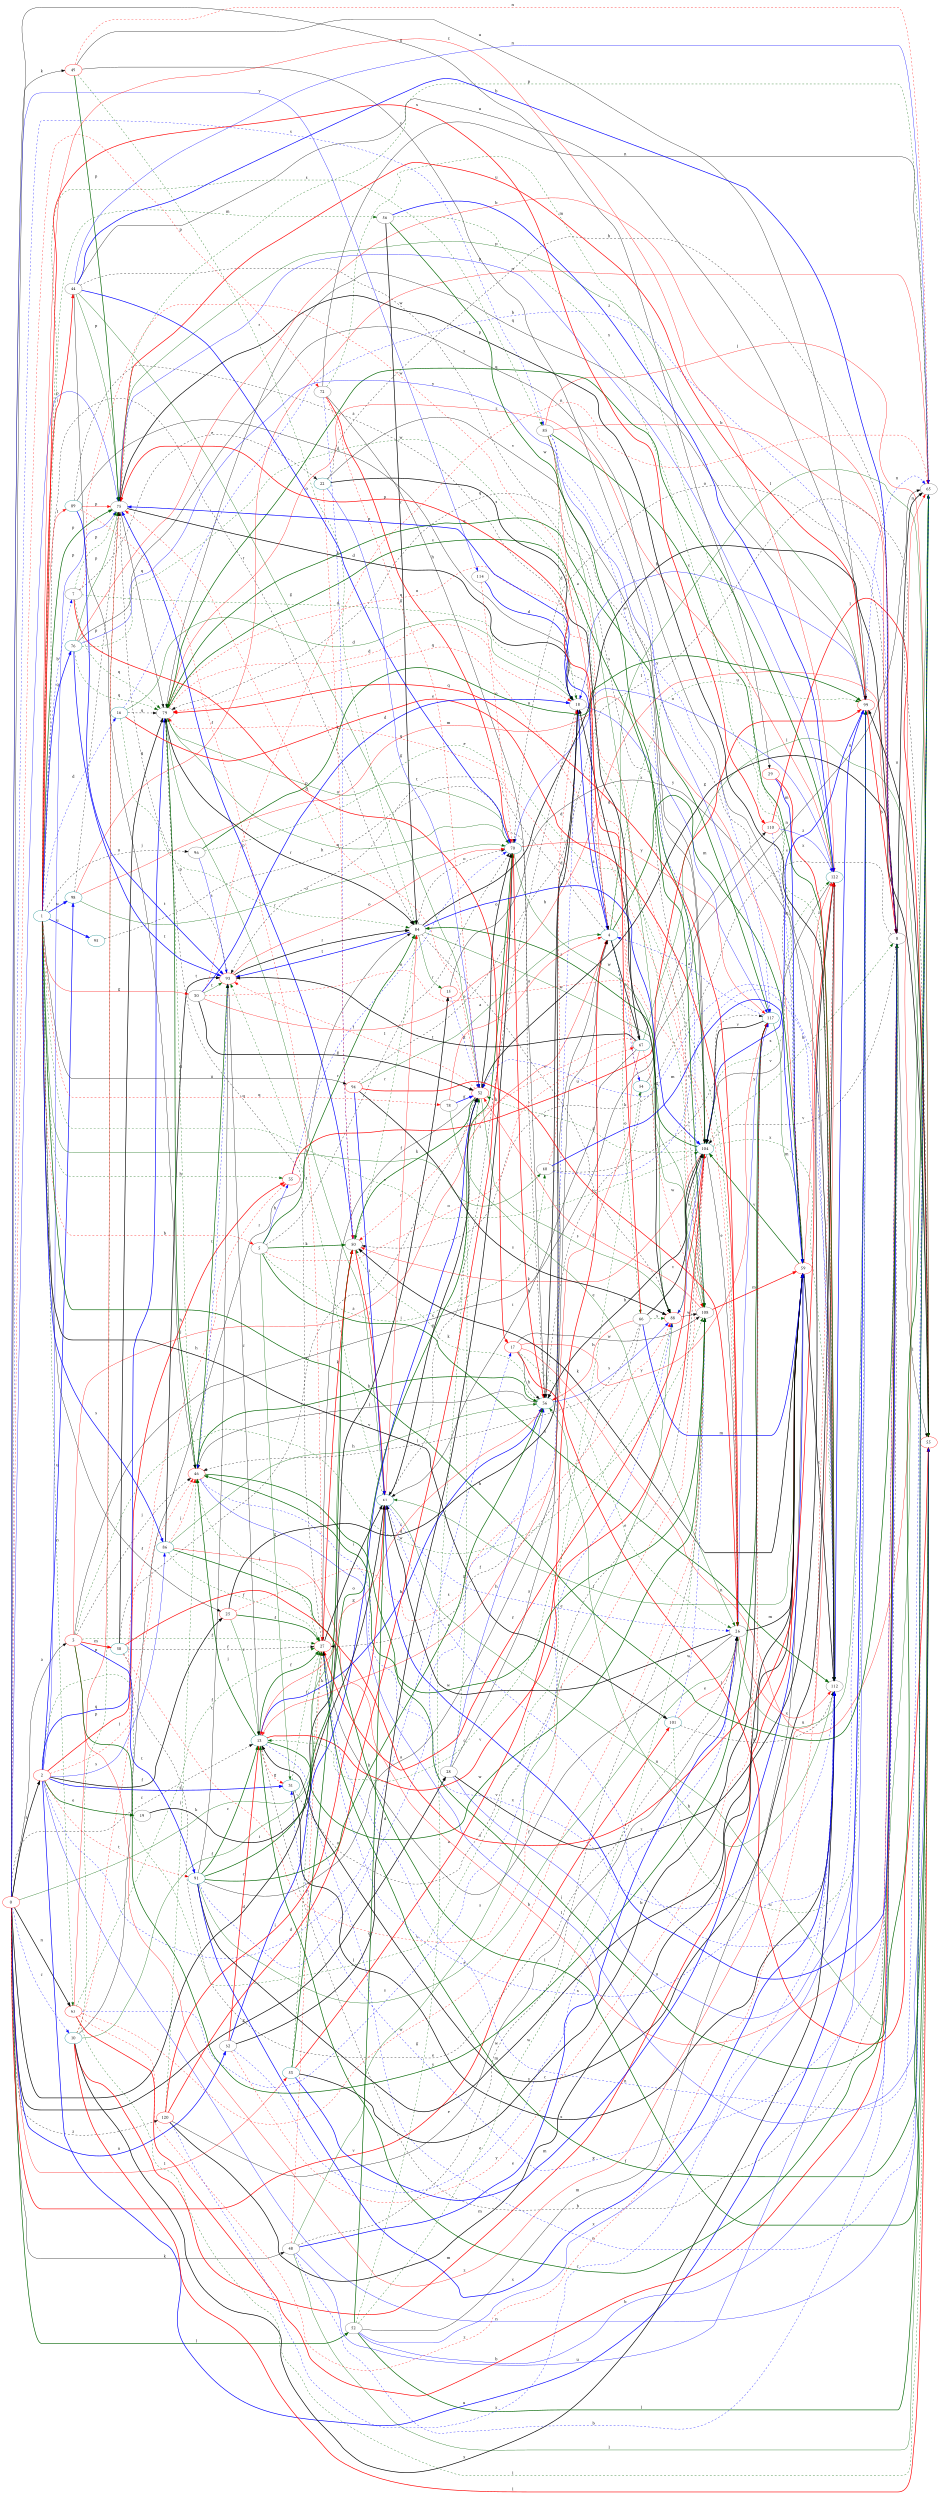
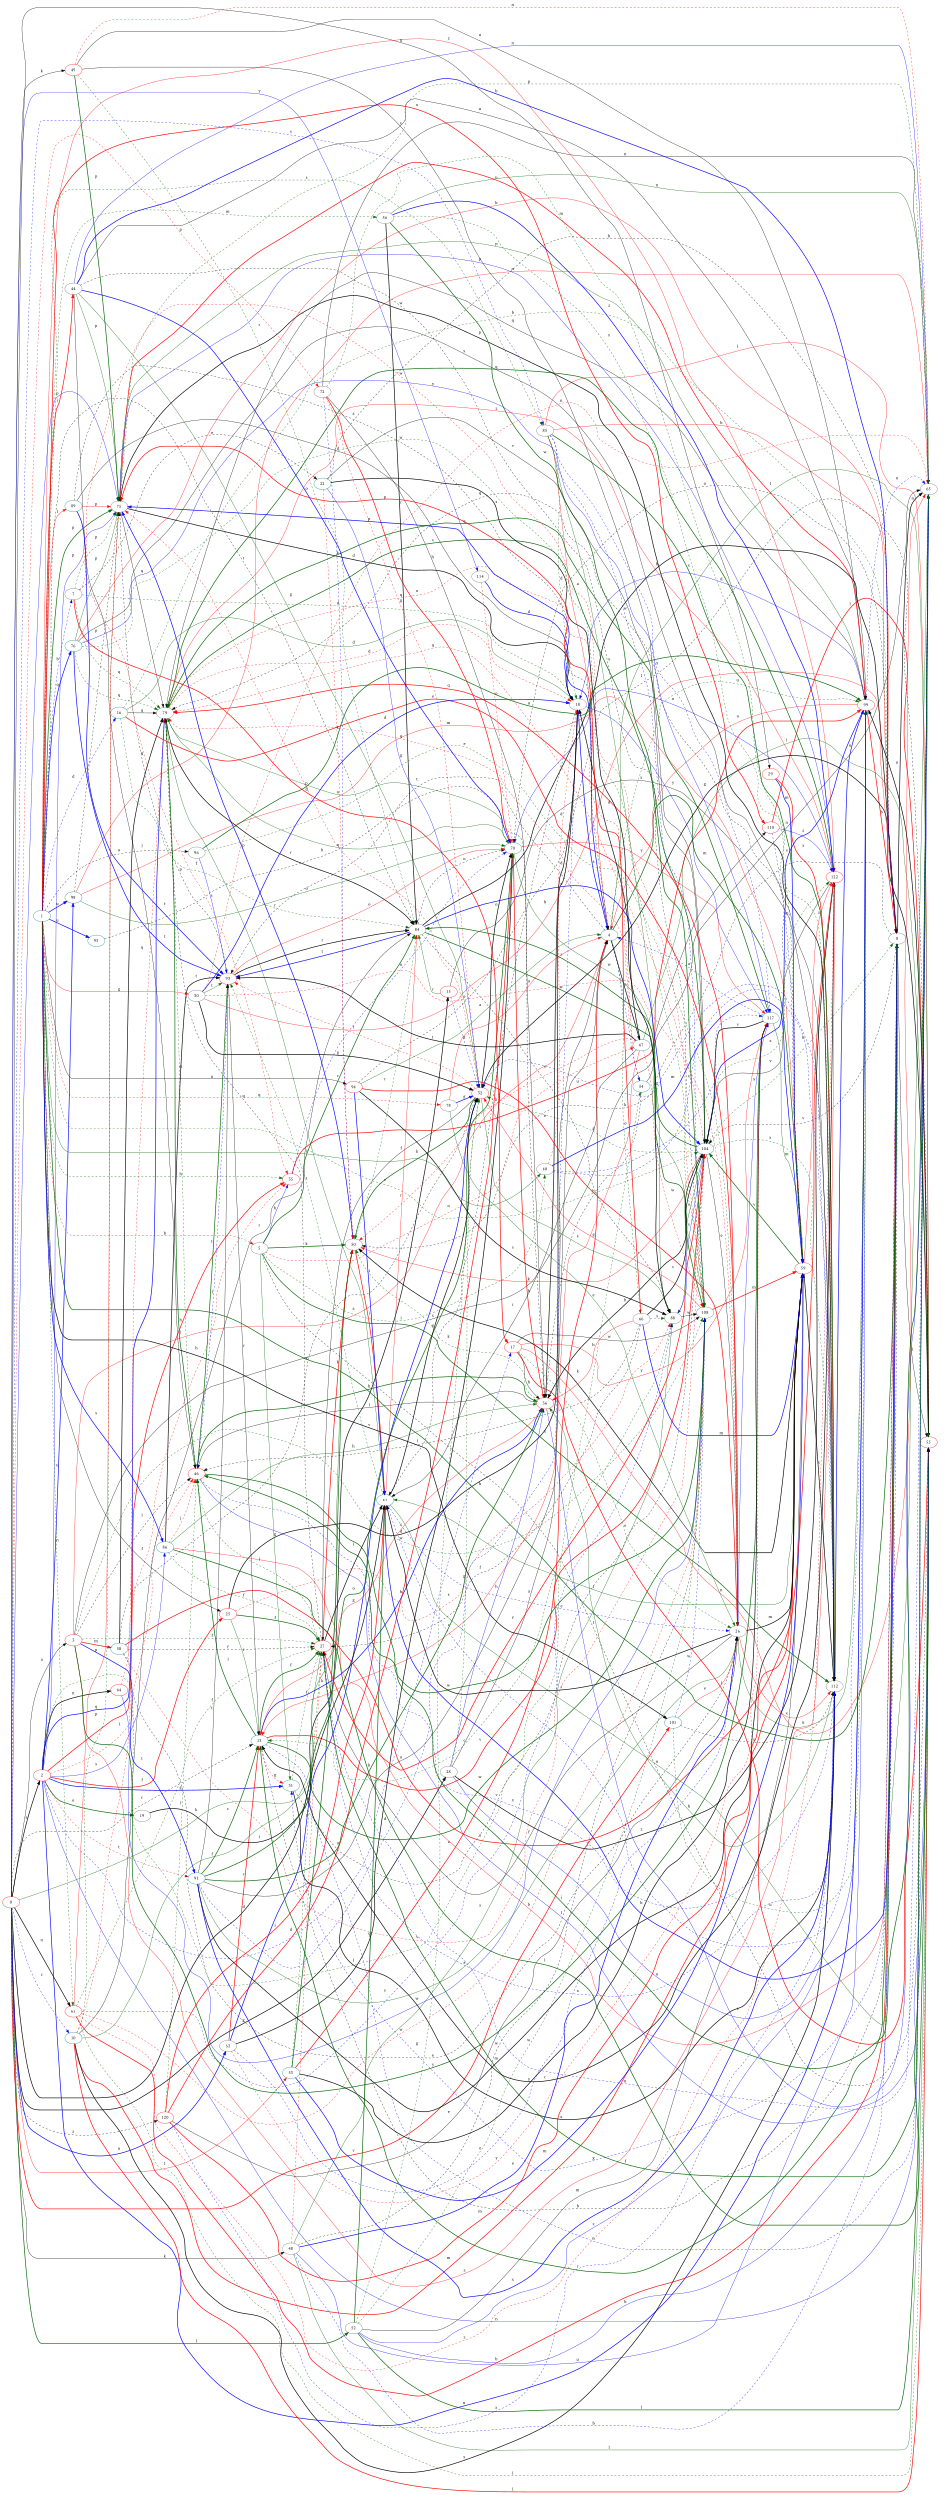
none -> (787, 193)
(596, 314) -> (596, 314)
(141, 713) -> (141, 713)
none -> (694, 755)
(835, 877) -> (835, 877)
(425, 963) -> (426, 970)
(642, 1031) -> (642, 1031)
(292, 1046) -> (177, 842)
(386, 1051) -> (705, 1865)
(678, 1134) -> (678, 1134)
(673, 1318) -> (673, 1318)
(612, 1374) -> (903, 2017)
(545, 1403) -> (545, 1403)
none -> (119, 1690)
(160, 1753) -> (160, 1753)
(659, 1956) -> (659, 1956)
